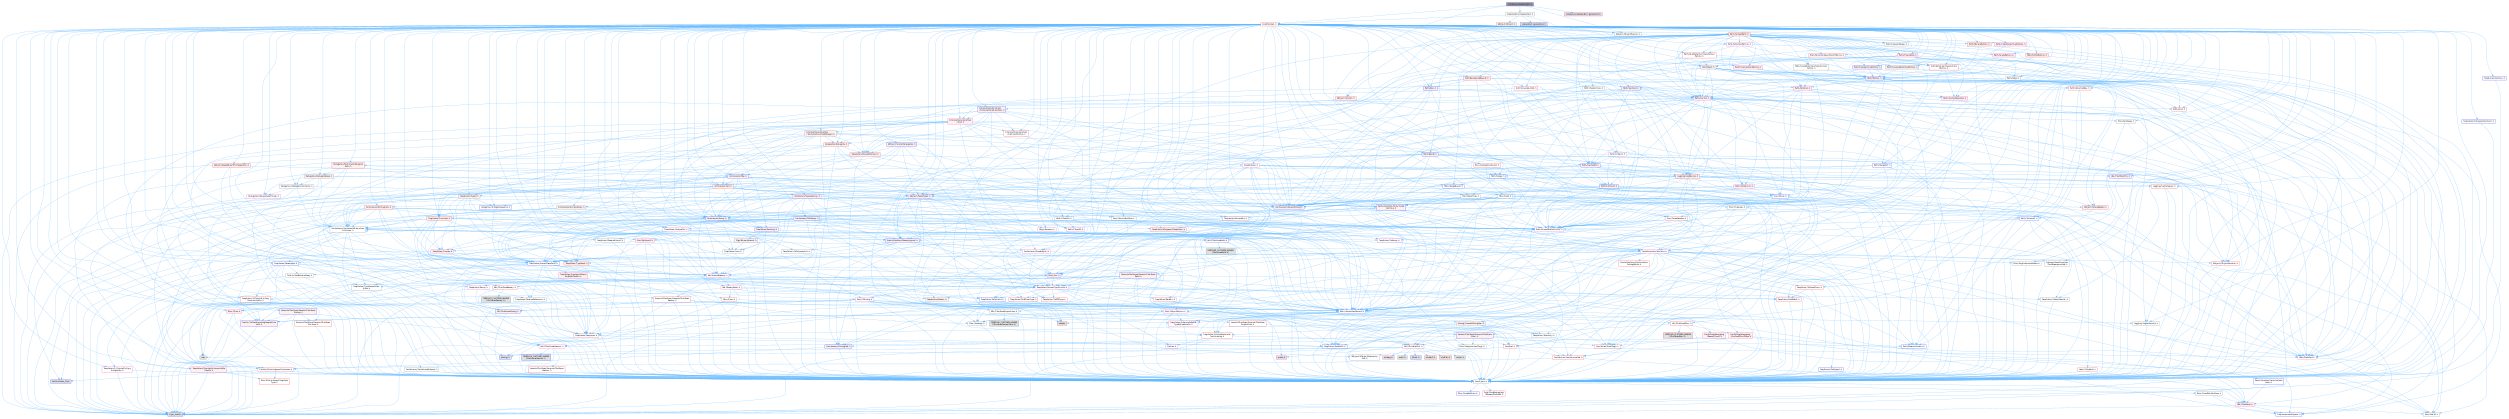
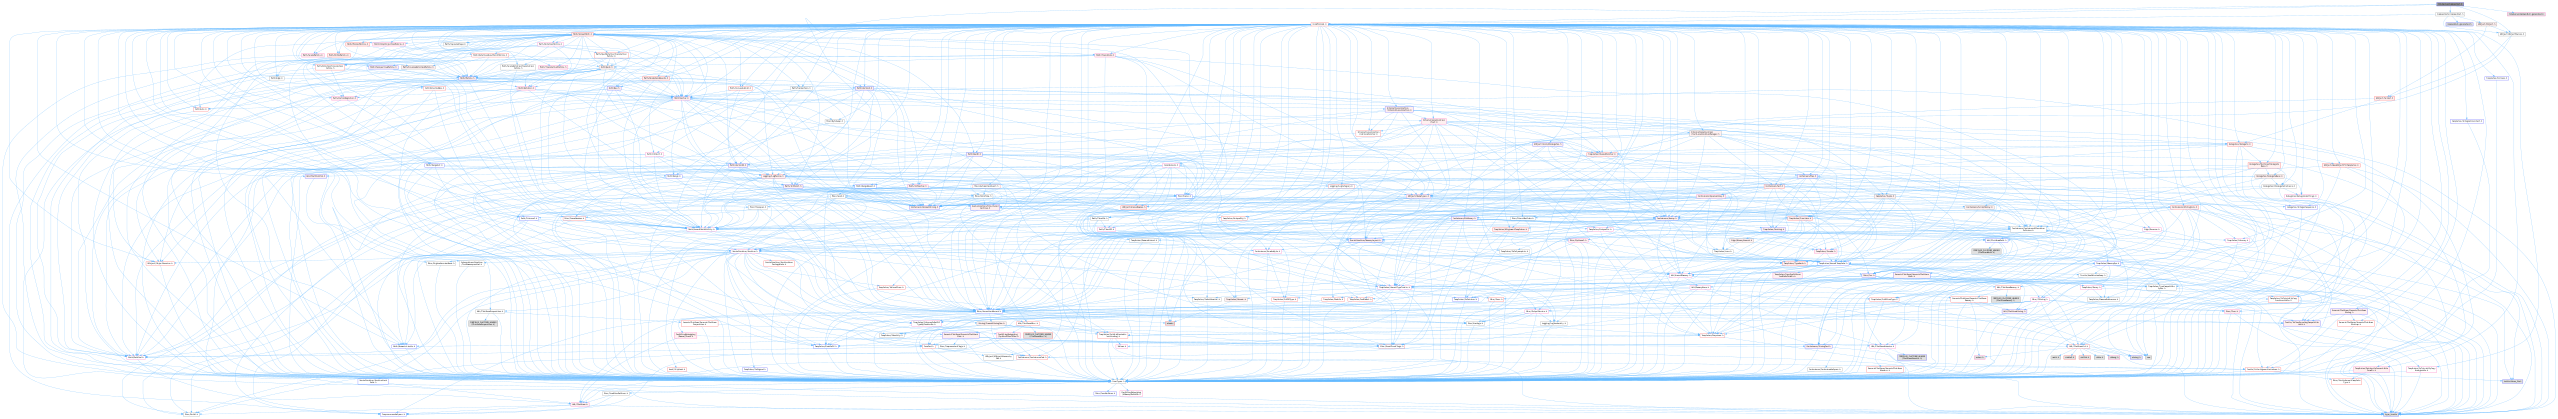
(1492, 170) -> (985, 191)
(1416, 358) -> none
